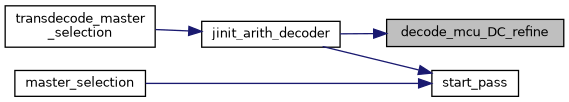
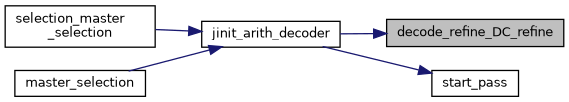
(80, 27) -> (80, 27)
(475, 33) -> (475, 33)
(282, 83) -> (169, 61)
